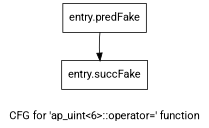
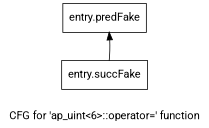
(99, 43) -> (110, 50)
